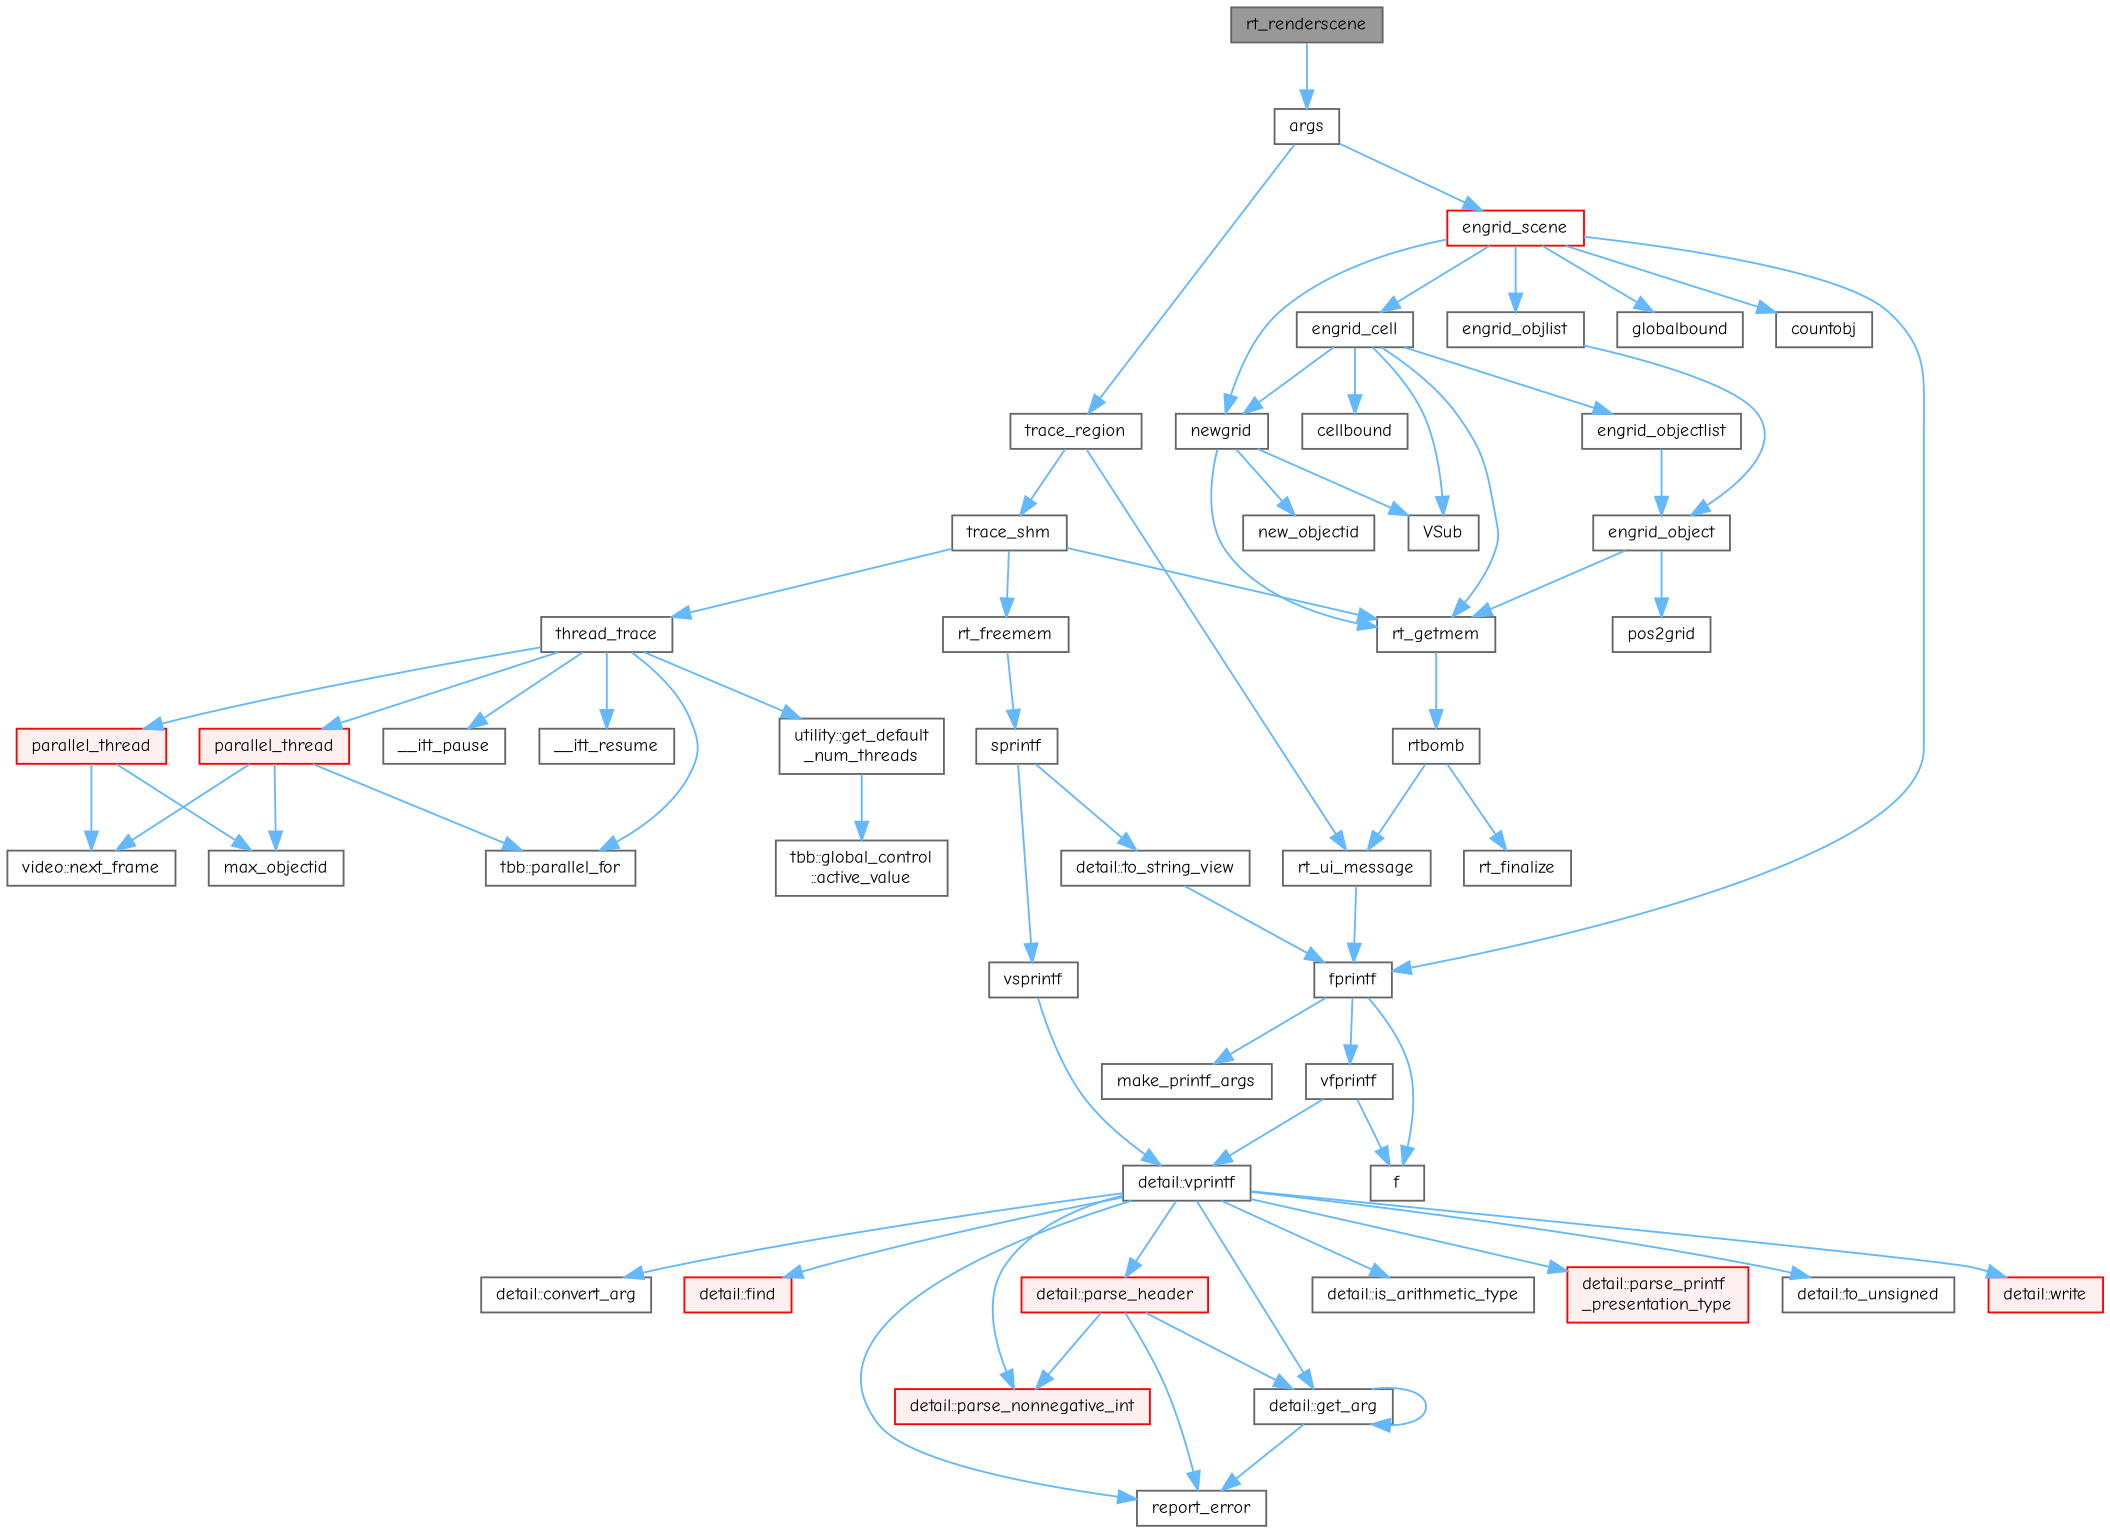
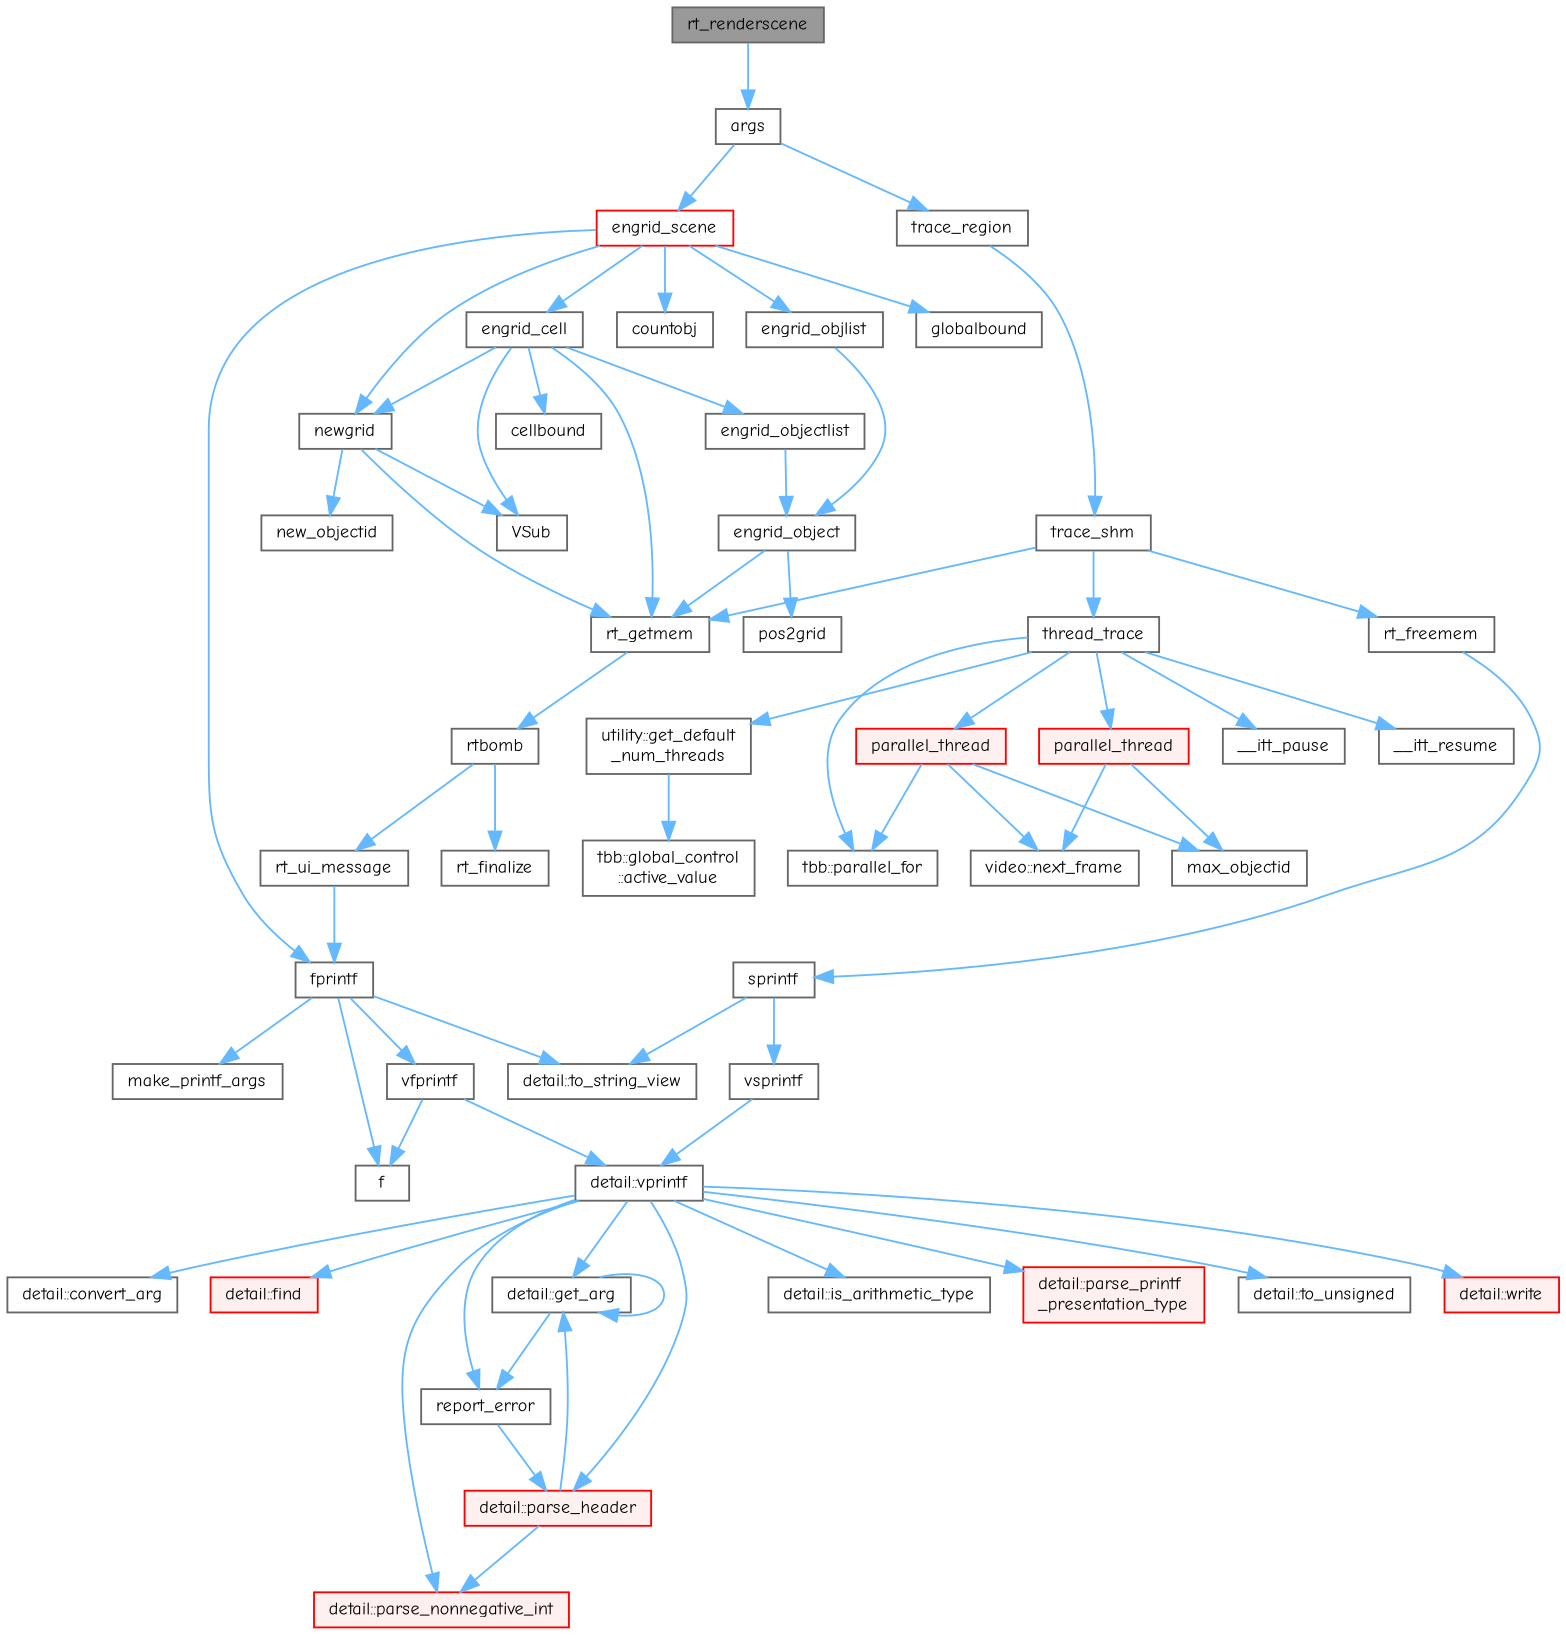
(1211, 642) -> none
(1246, 920) -> (457, 1027)
(1166, 1389) -> (516, 1450)
